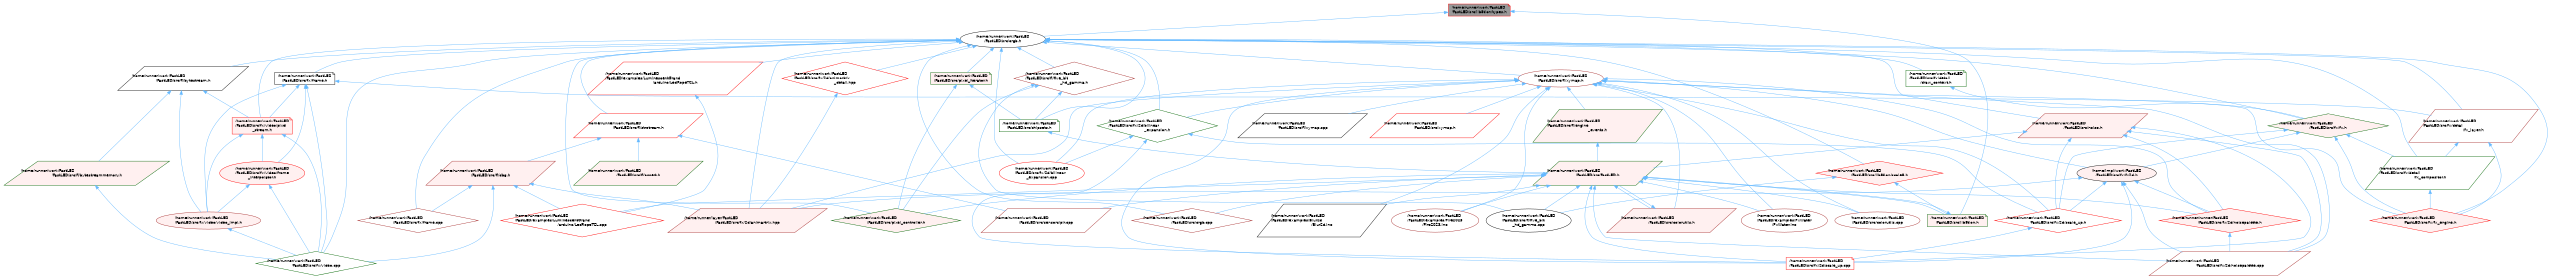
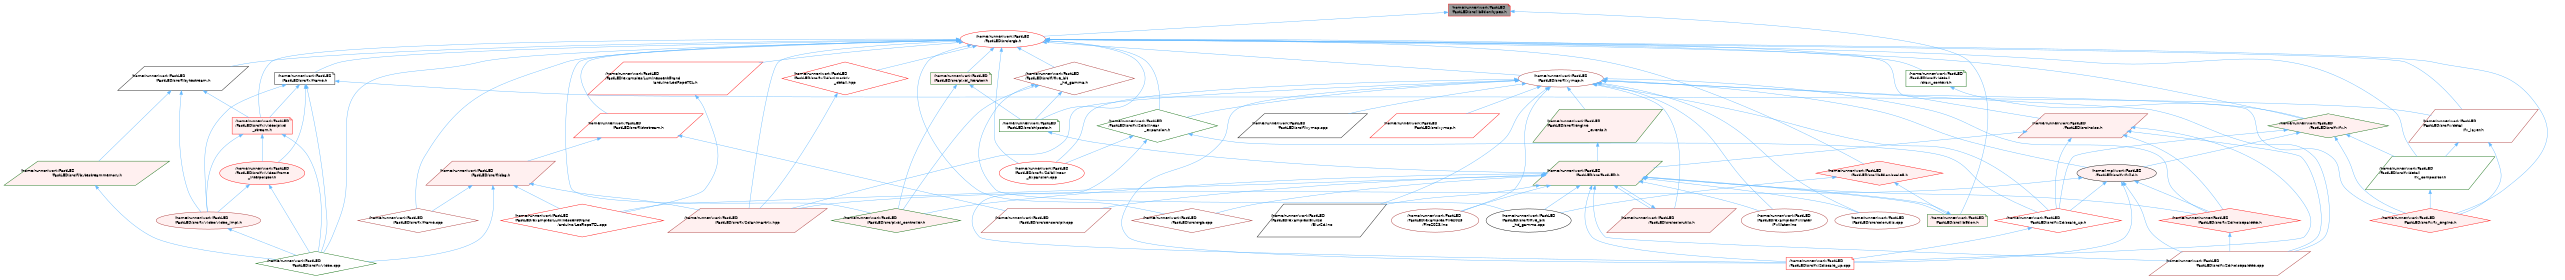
(1003, 39) -> (1003, 39)
(638, 173) -> none
(748, 221) -> (748, 221)
